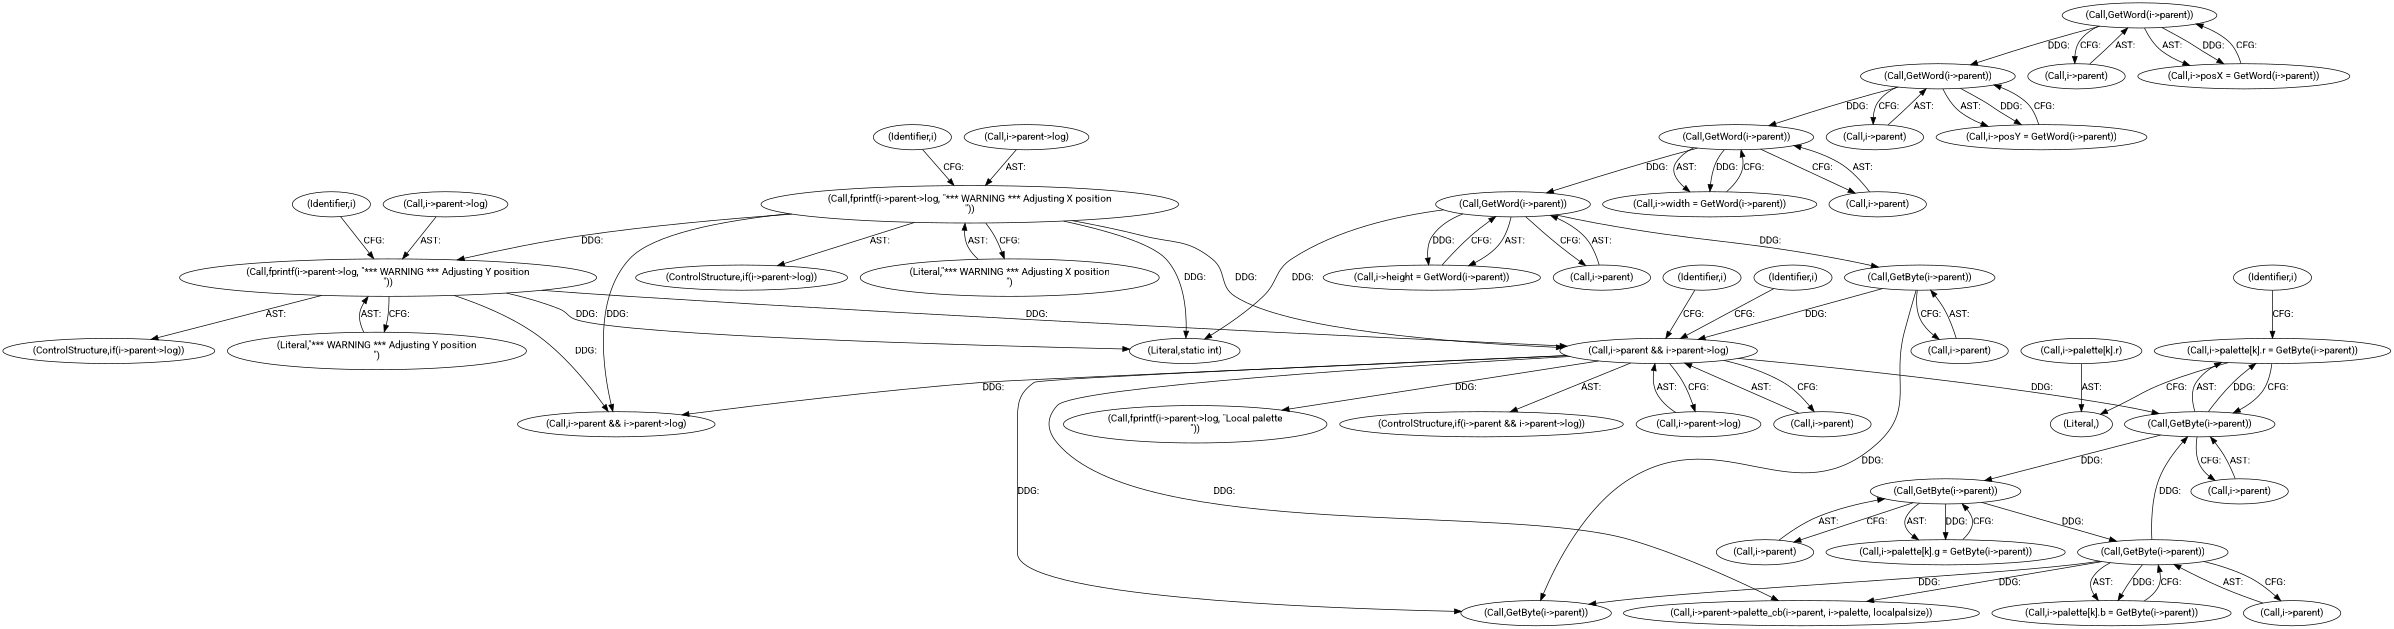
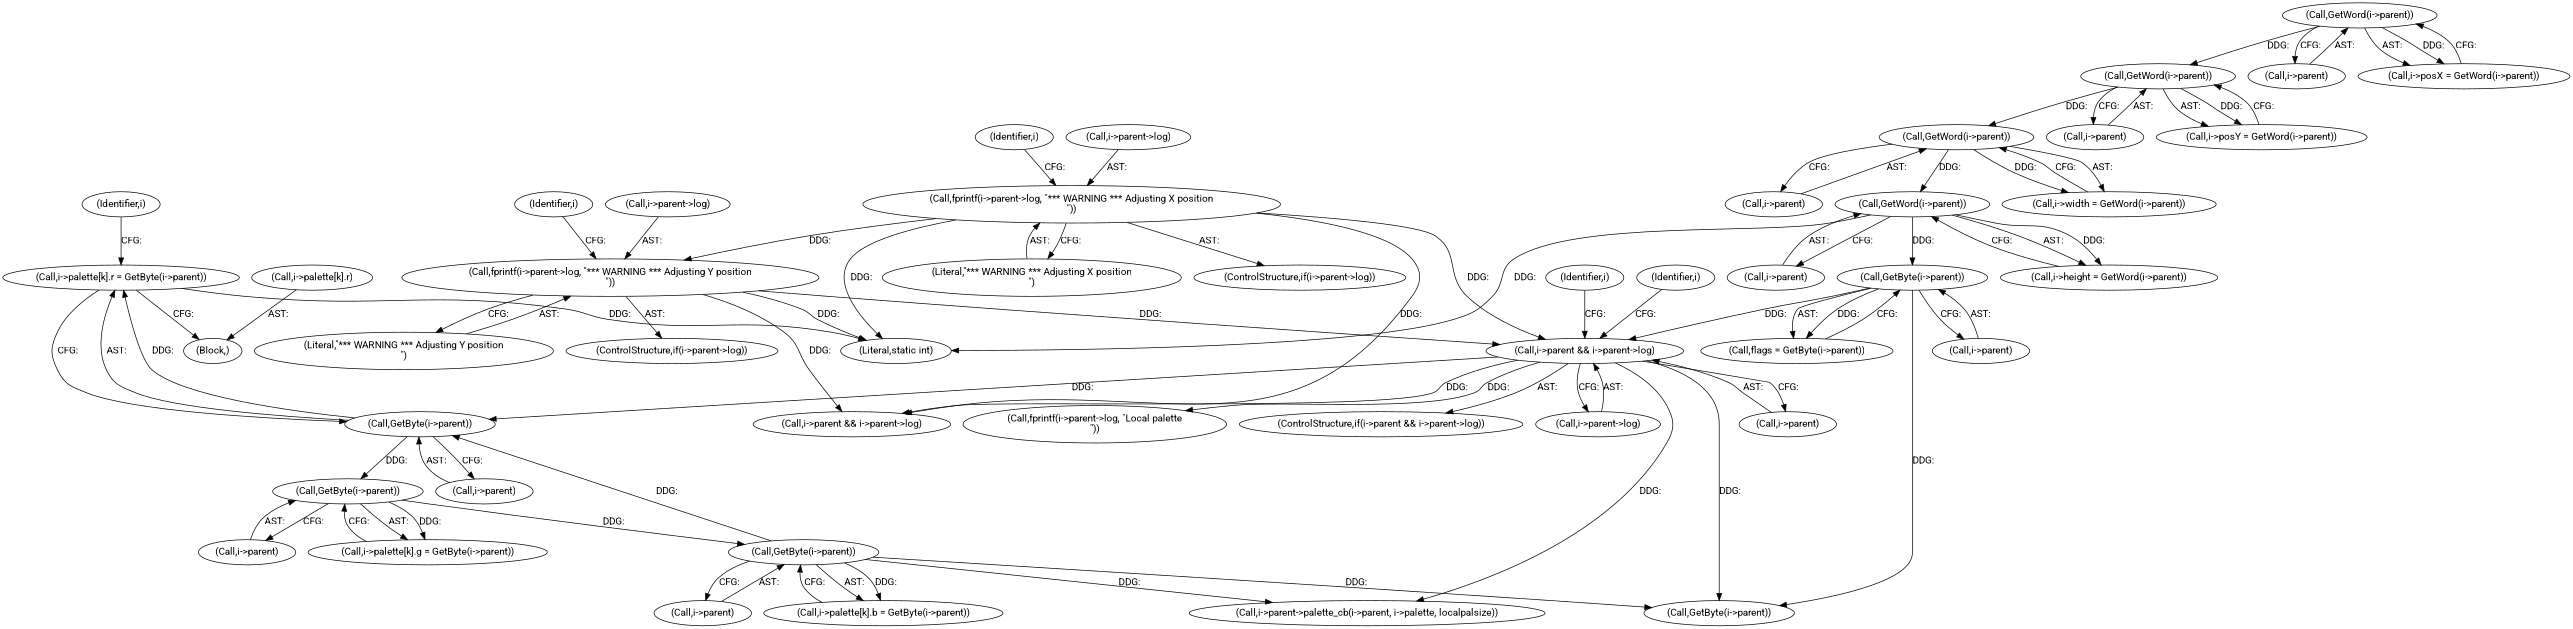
none -> (521, 304)
none -> (1797, 351)
(2081, 424) -> (213, 351)
